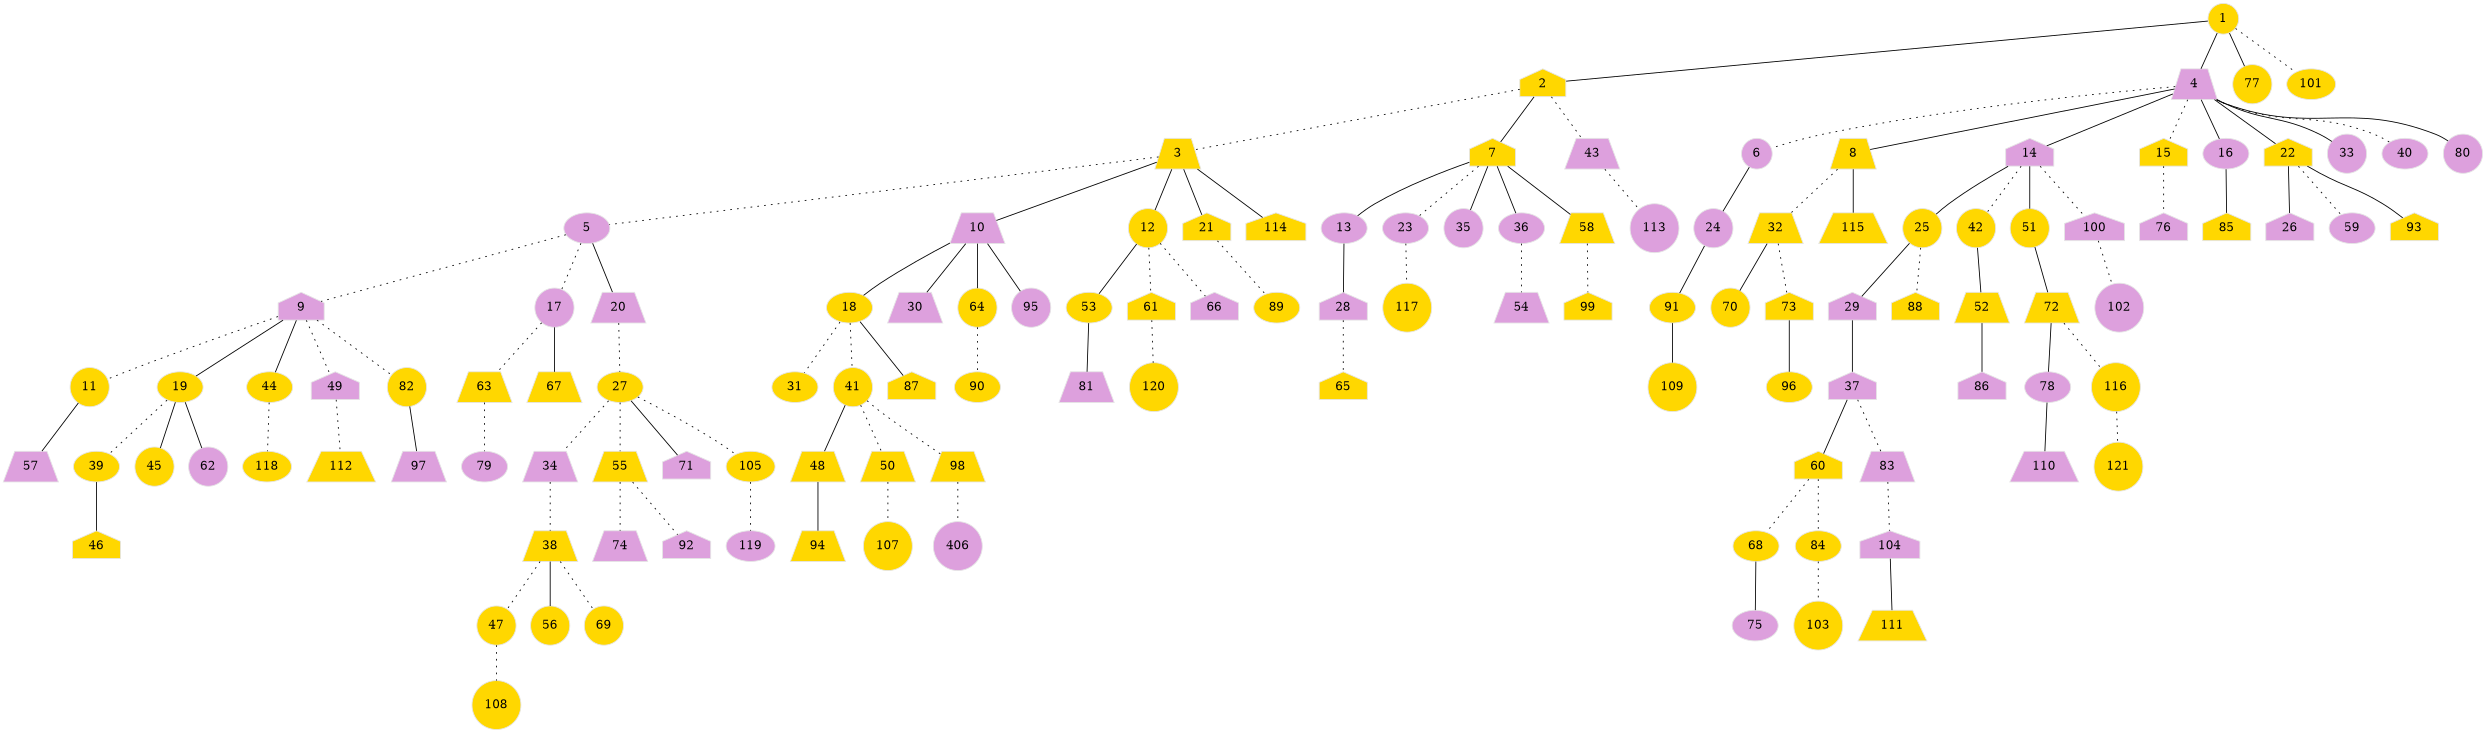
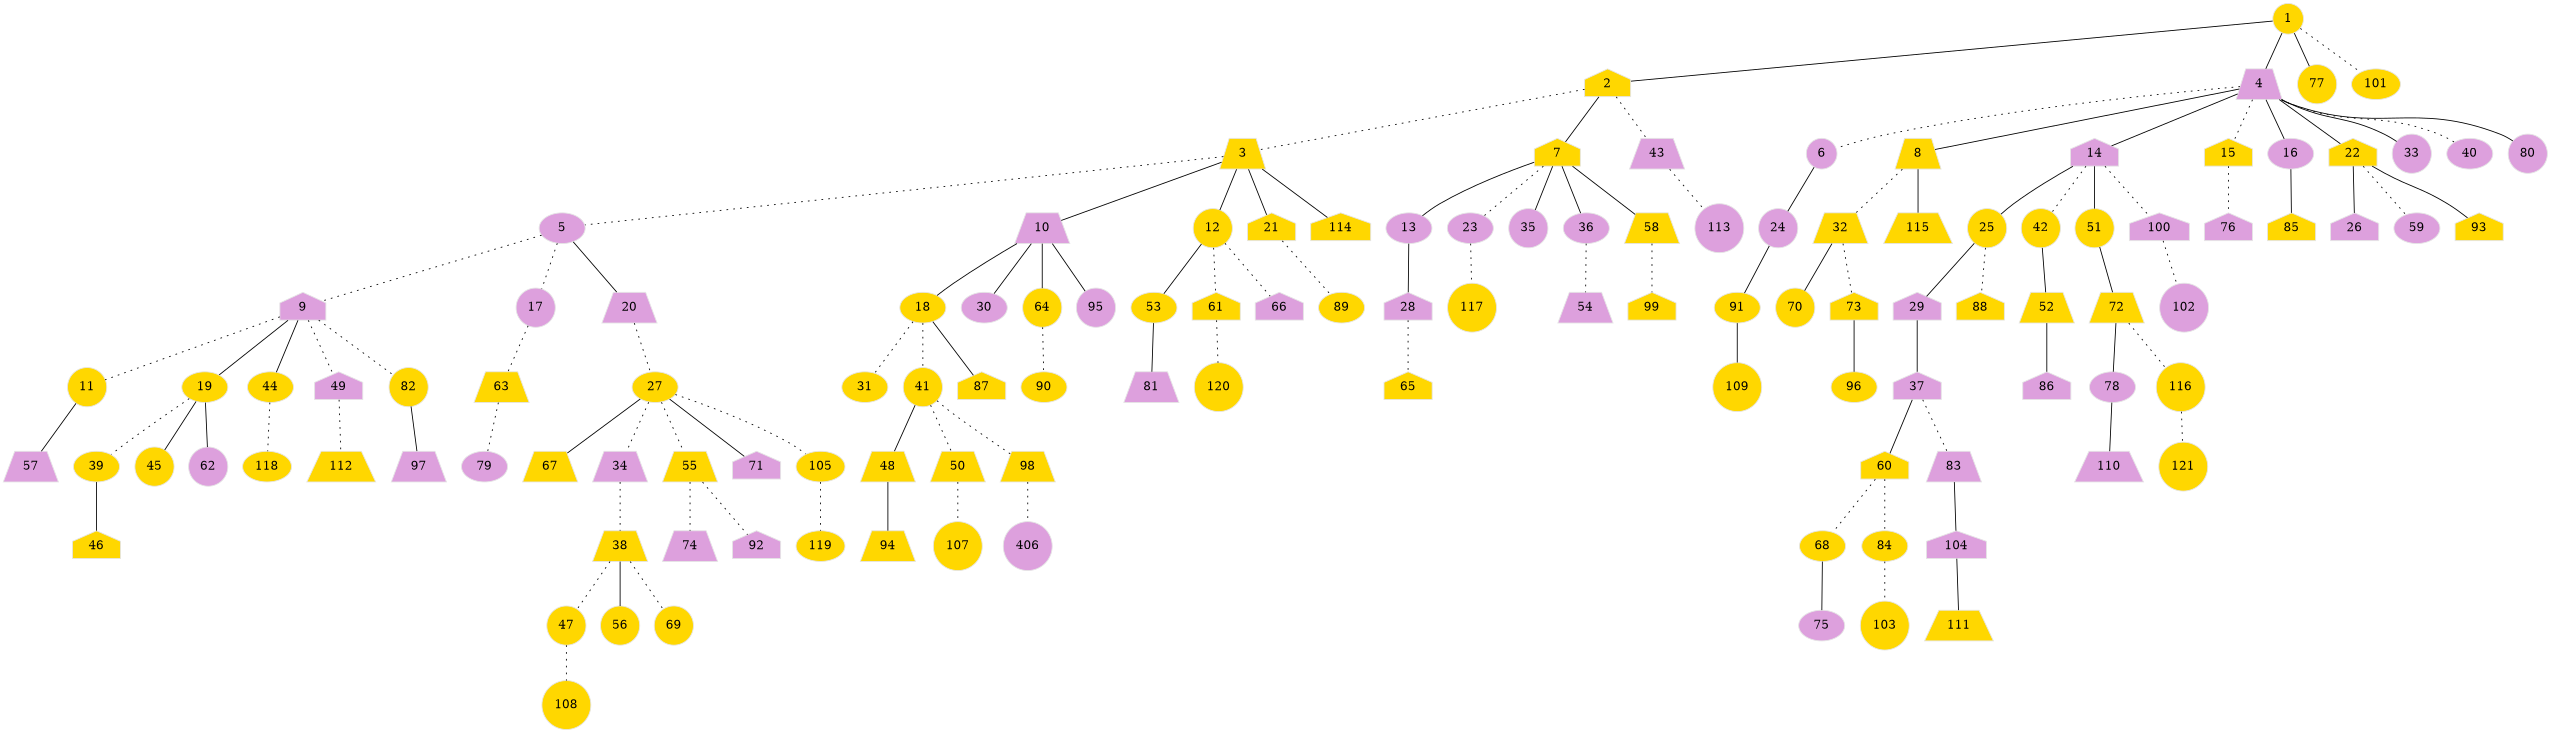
(915, 308) -> (984, 308)
(554, 350) -> (604, 426)
(1889, 506) -> (1955, 506)
(751, 546) -> (821, 546)
